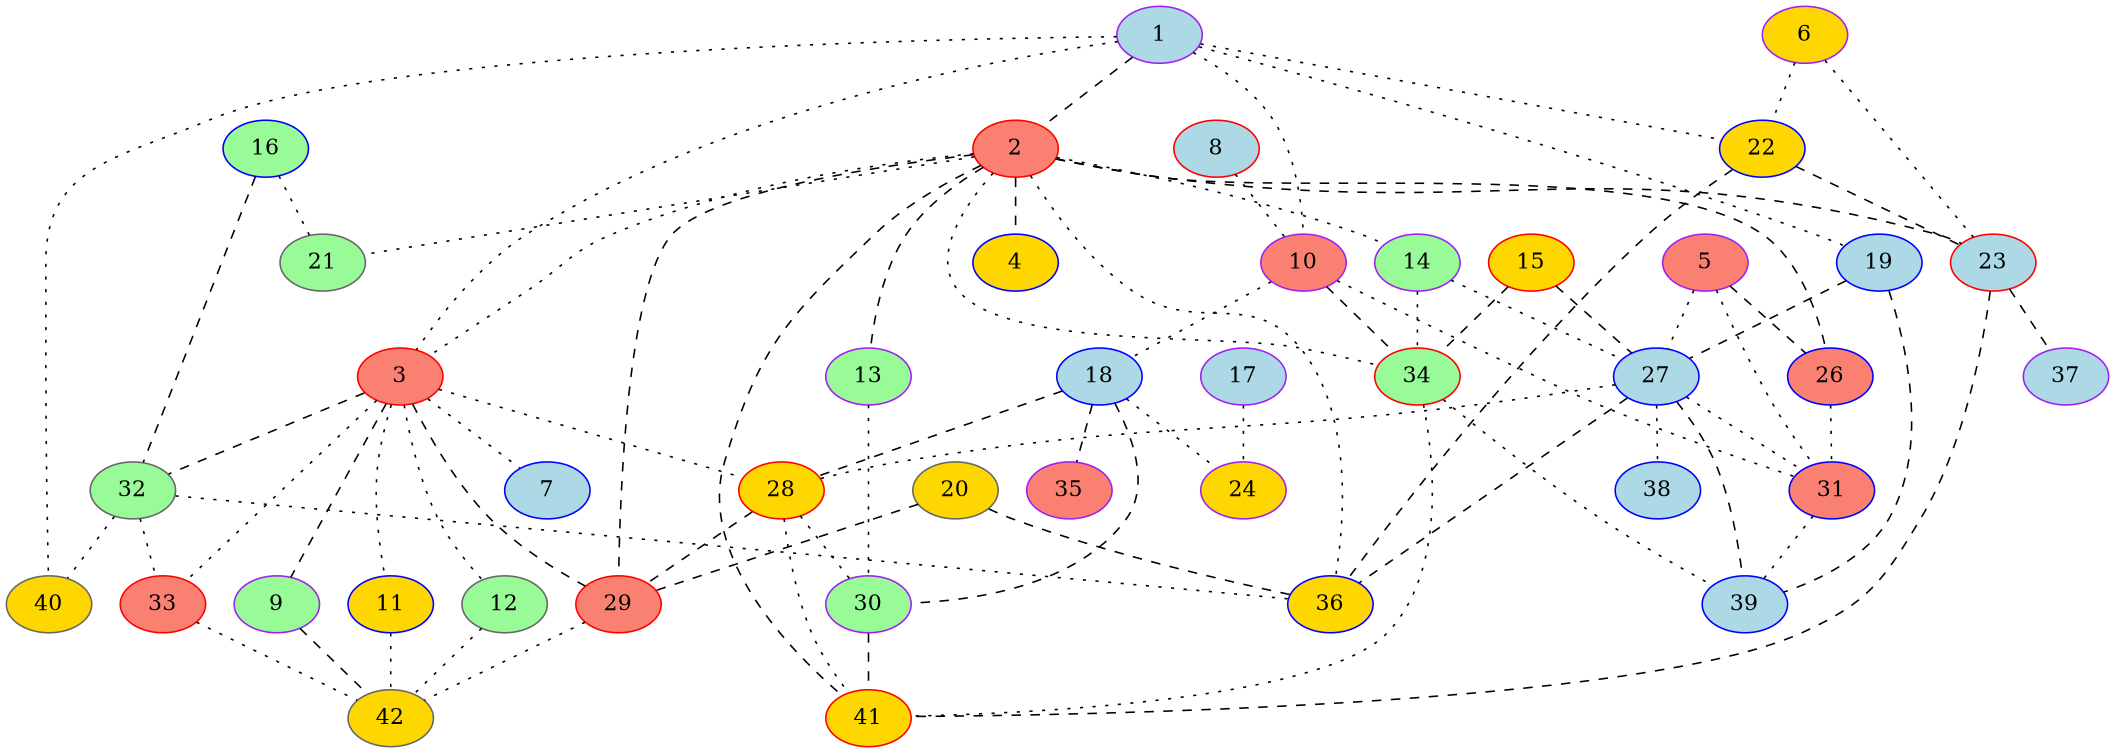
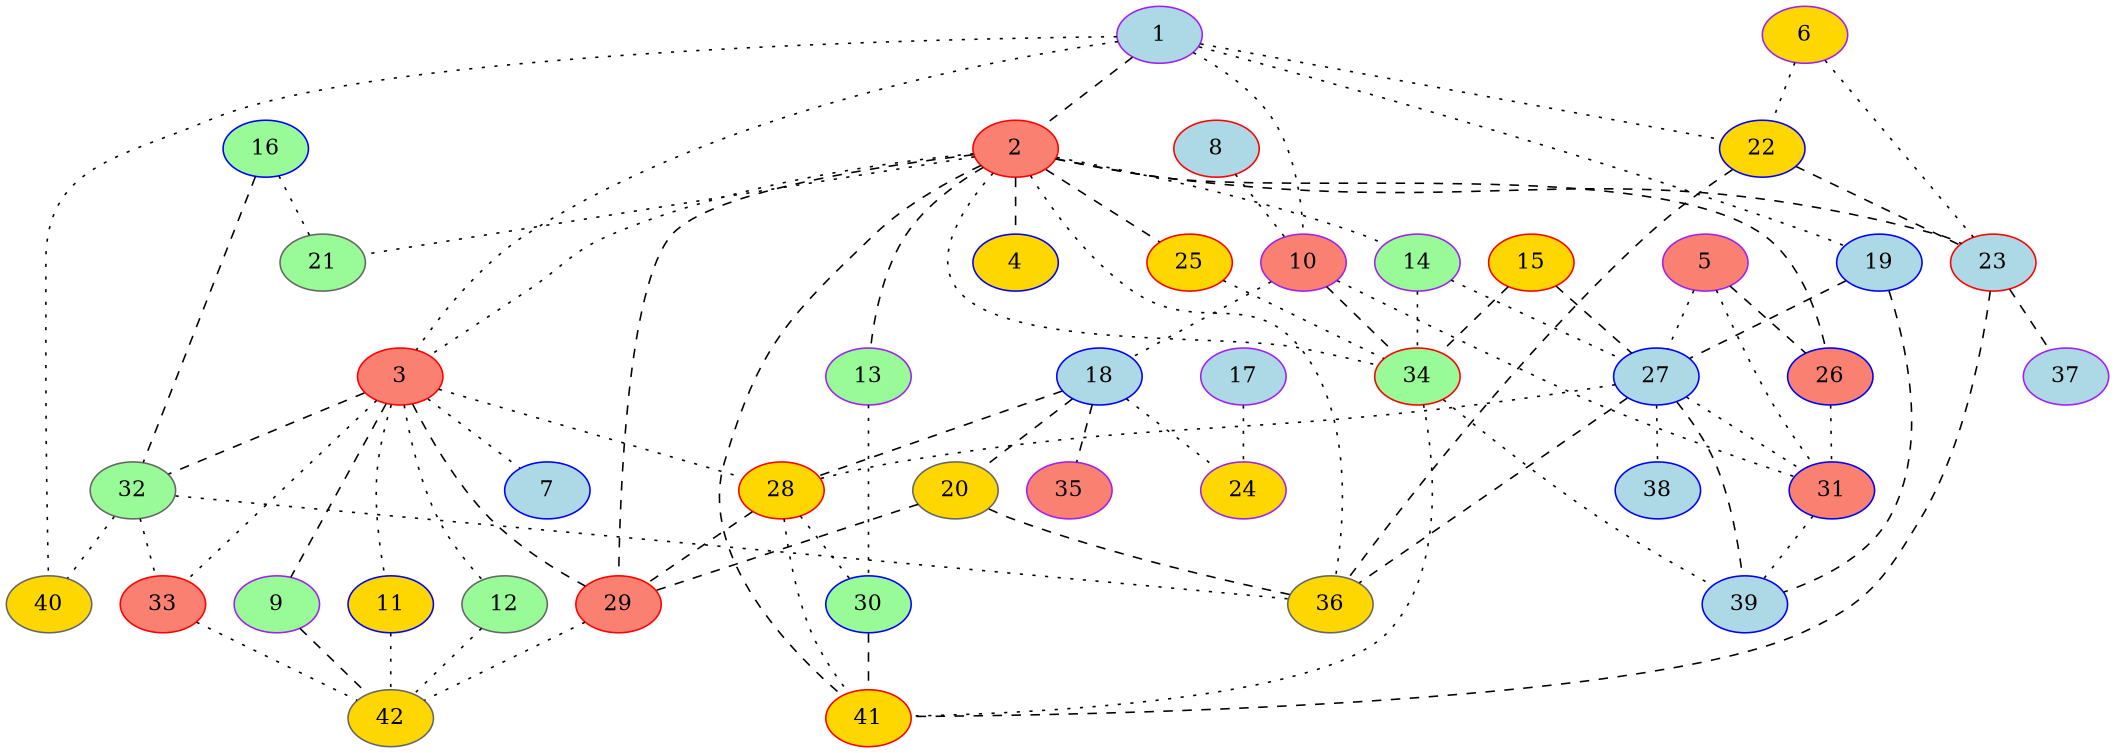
none -> (1190, 263)
(1084, 558) -> (1027, 433)
(868, 604) -> (868, 604)
(1330, 604) -> (1330, 604)
